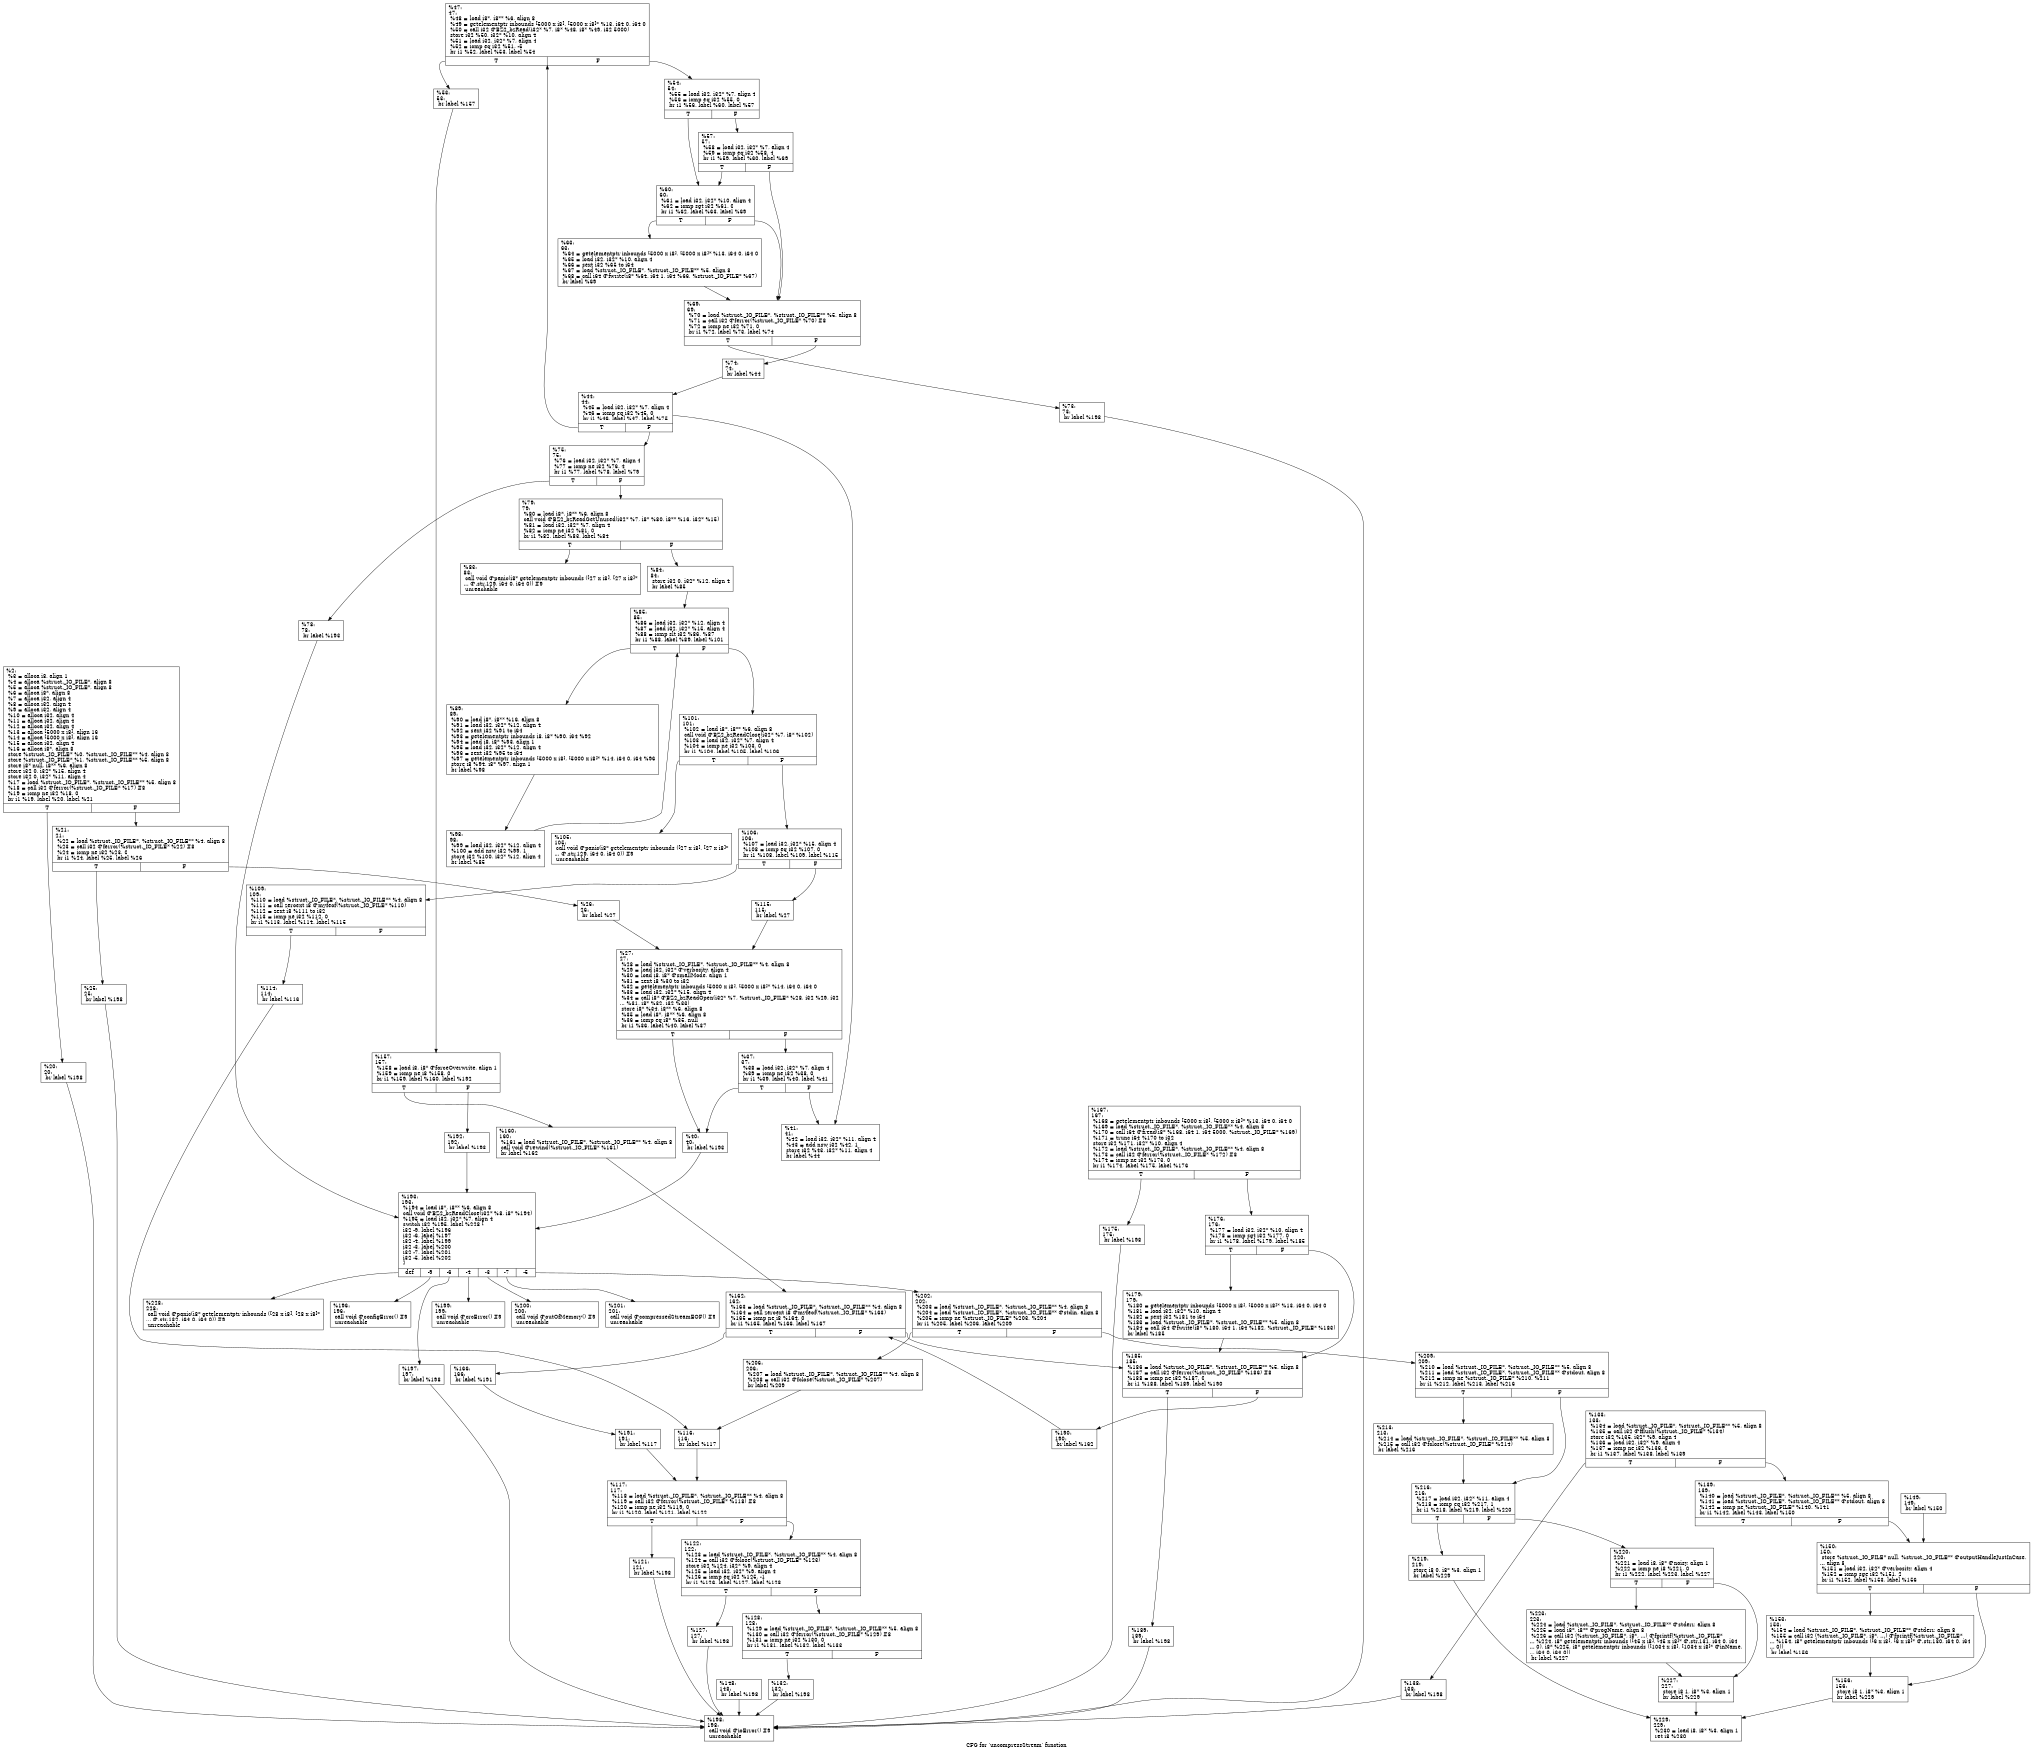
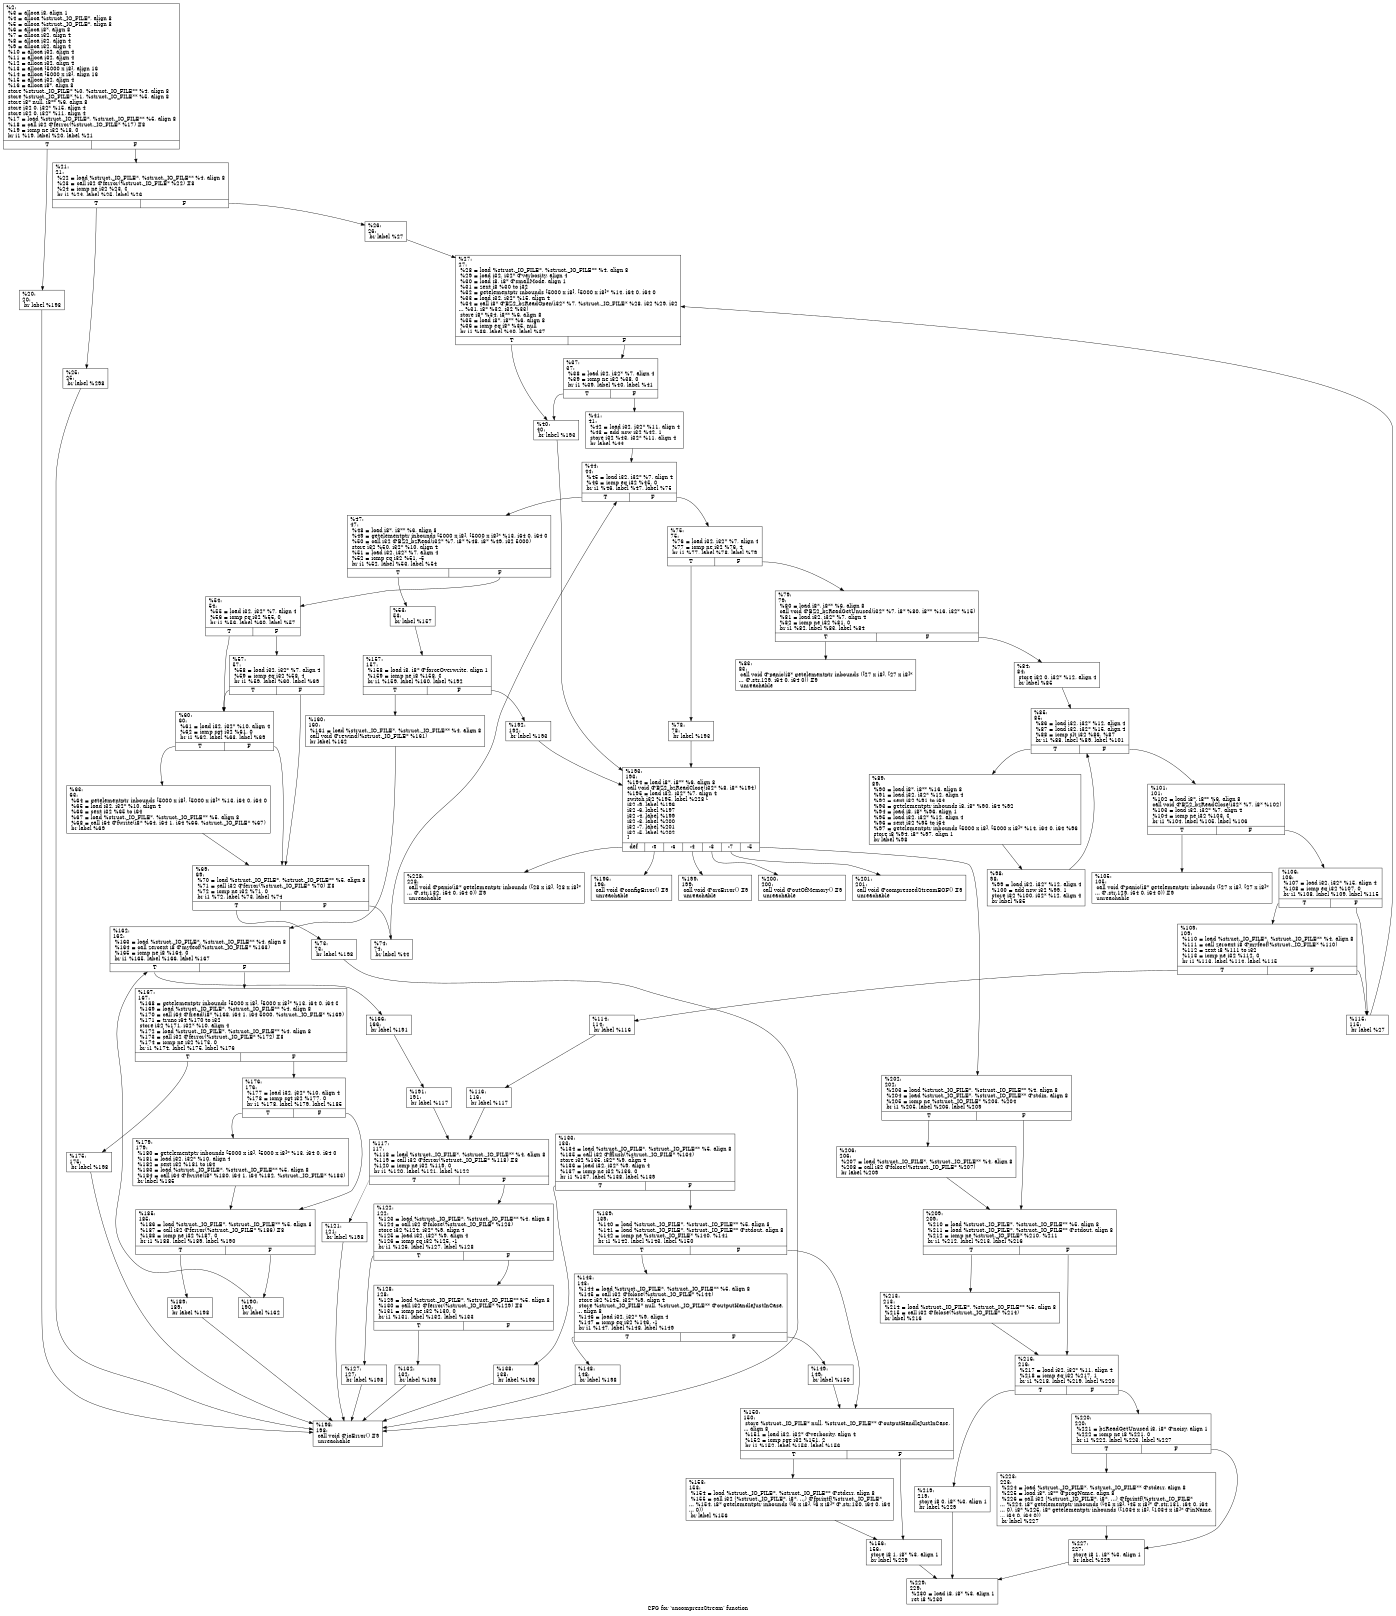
(852, 709) -> (632, 453)
(492, 742) -> (915, 812)
none -> (1364, 990)
(104, 1000) -> (85, 384)
none -> (681, 1308)
(1010, 1357) -> (245, 979)
(422, 1375) -> none
(761, 1409) -> (967, 1192)
(1661, 1563) -> (1141, 1429)
